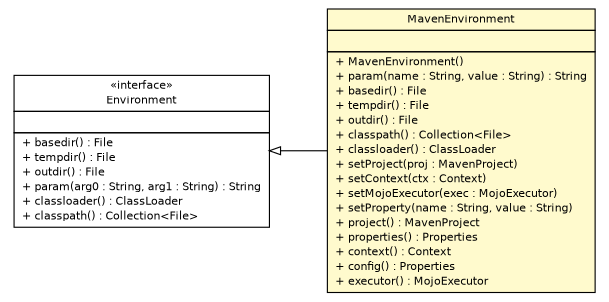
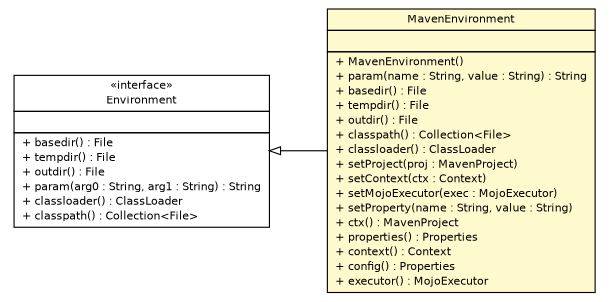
(408, 223) -> (397, 223)
